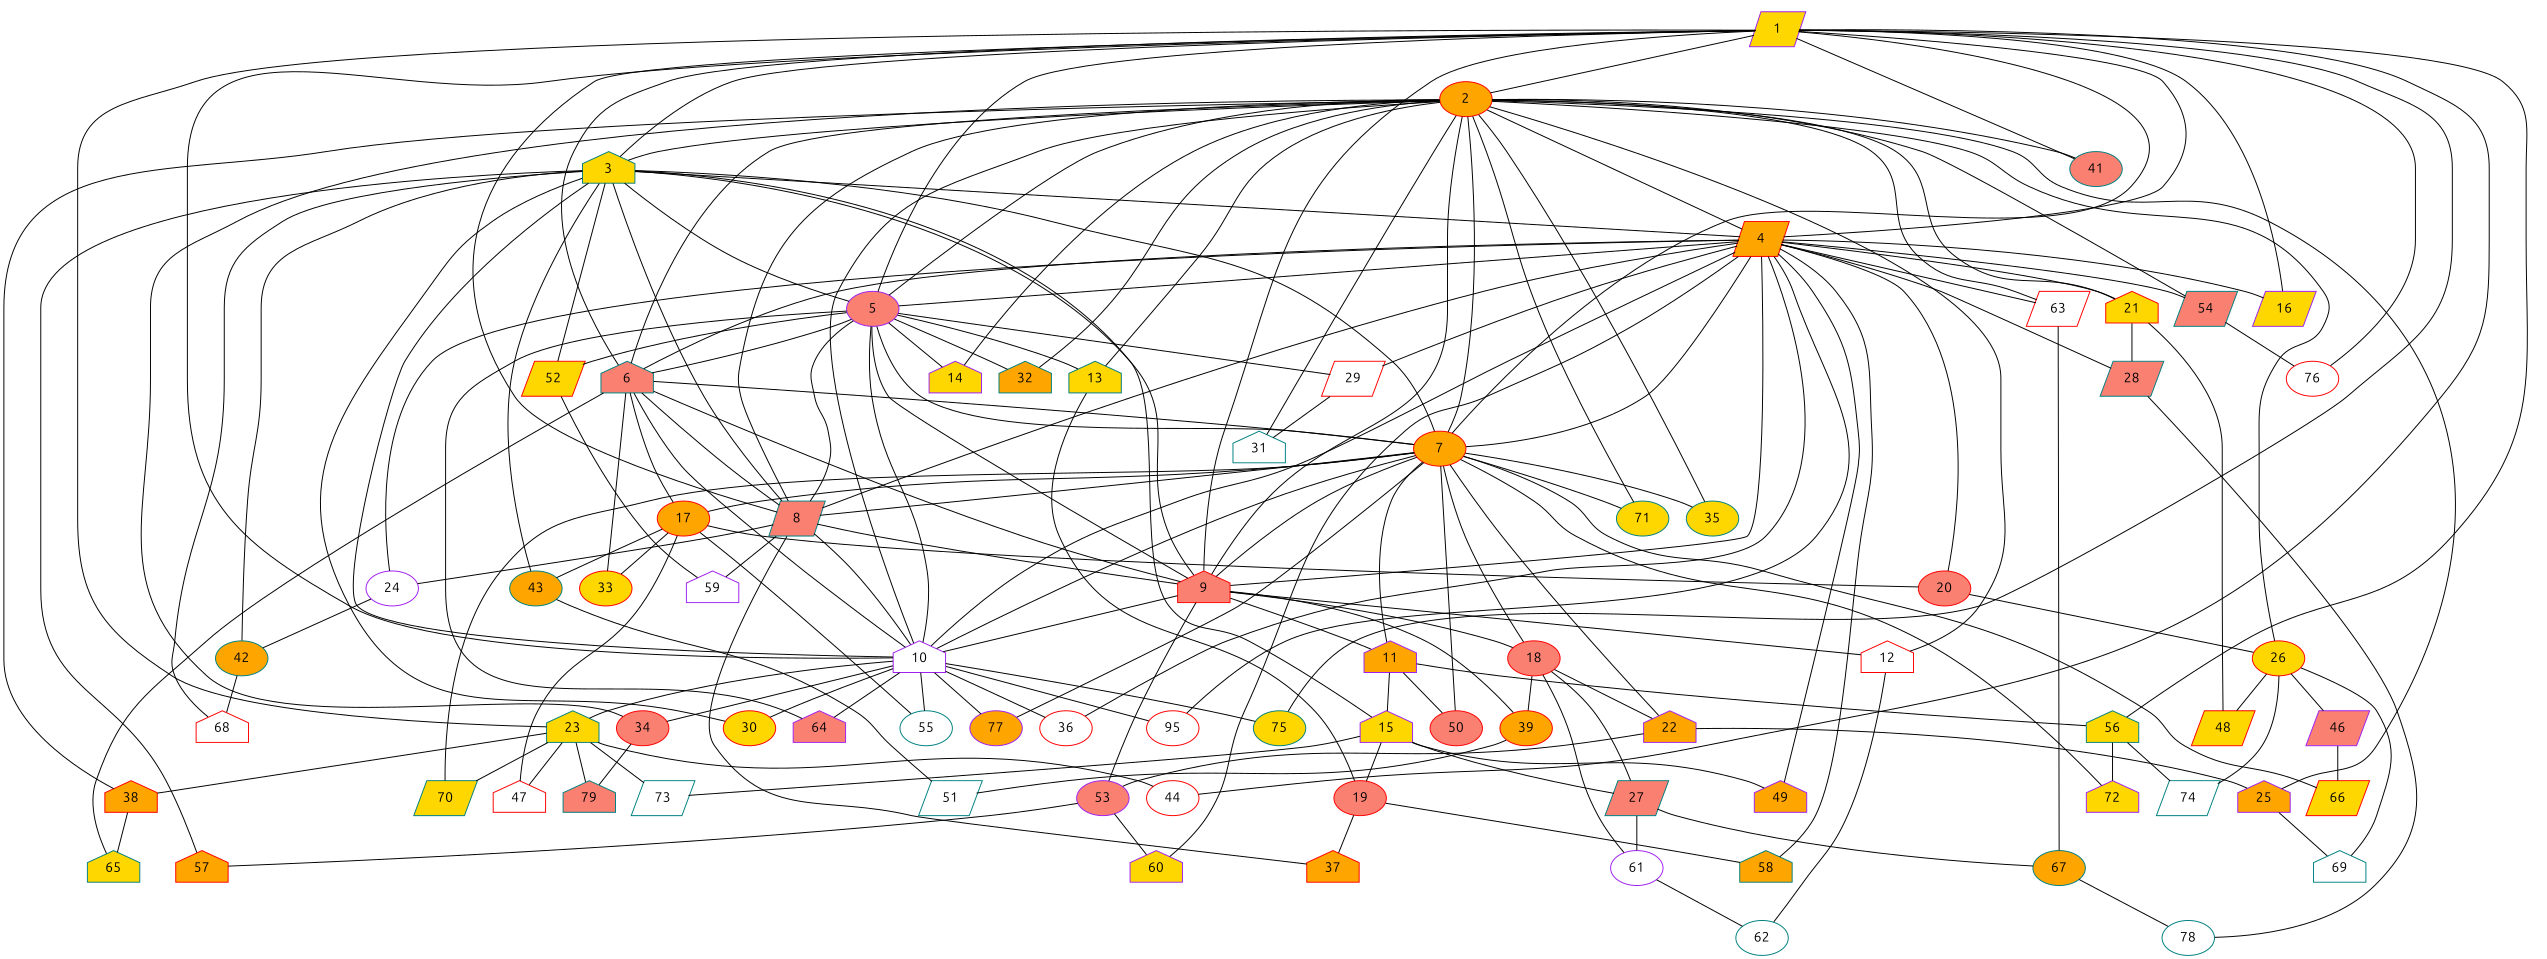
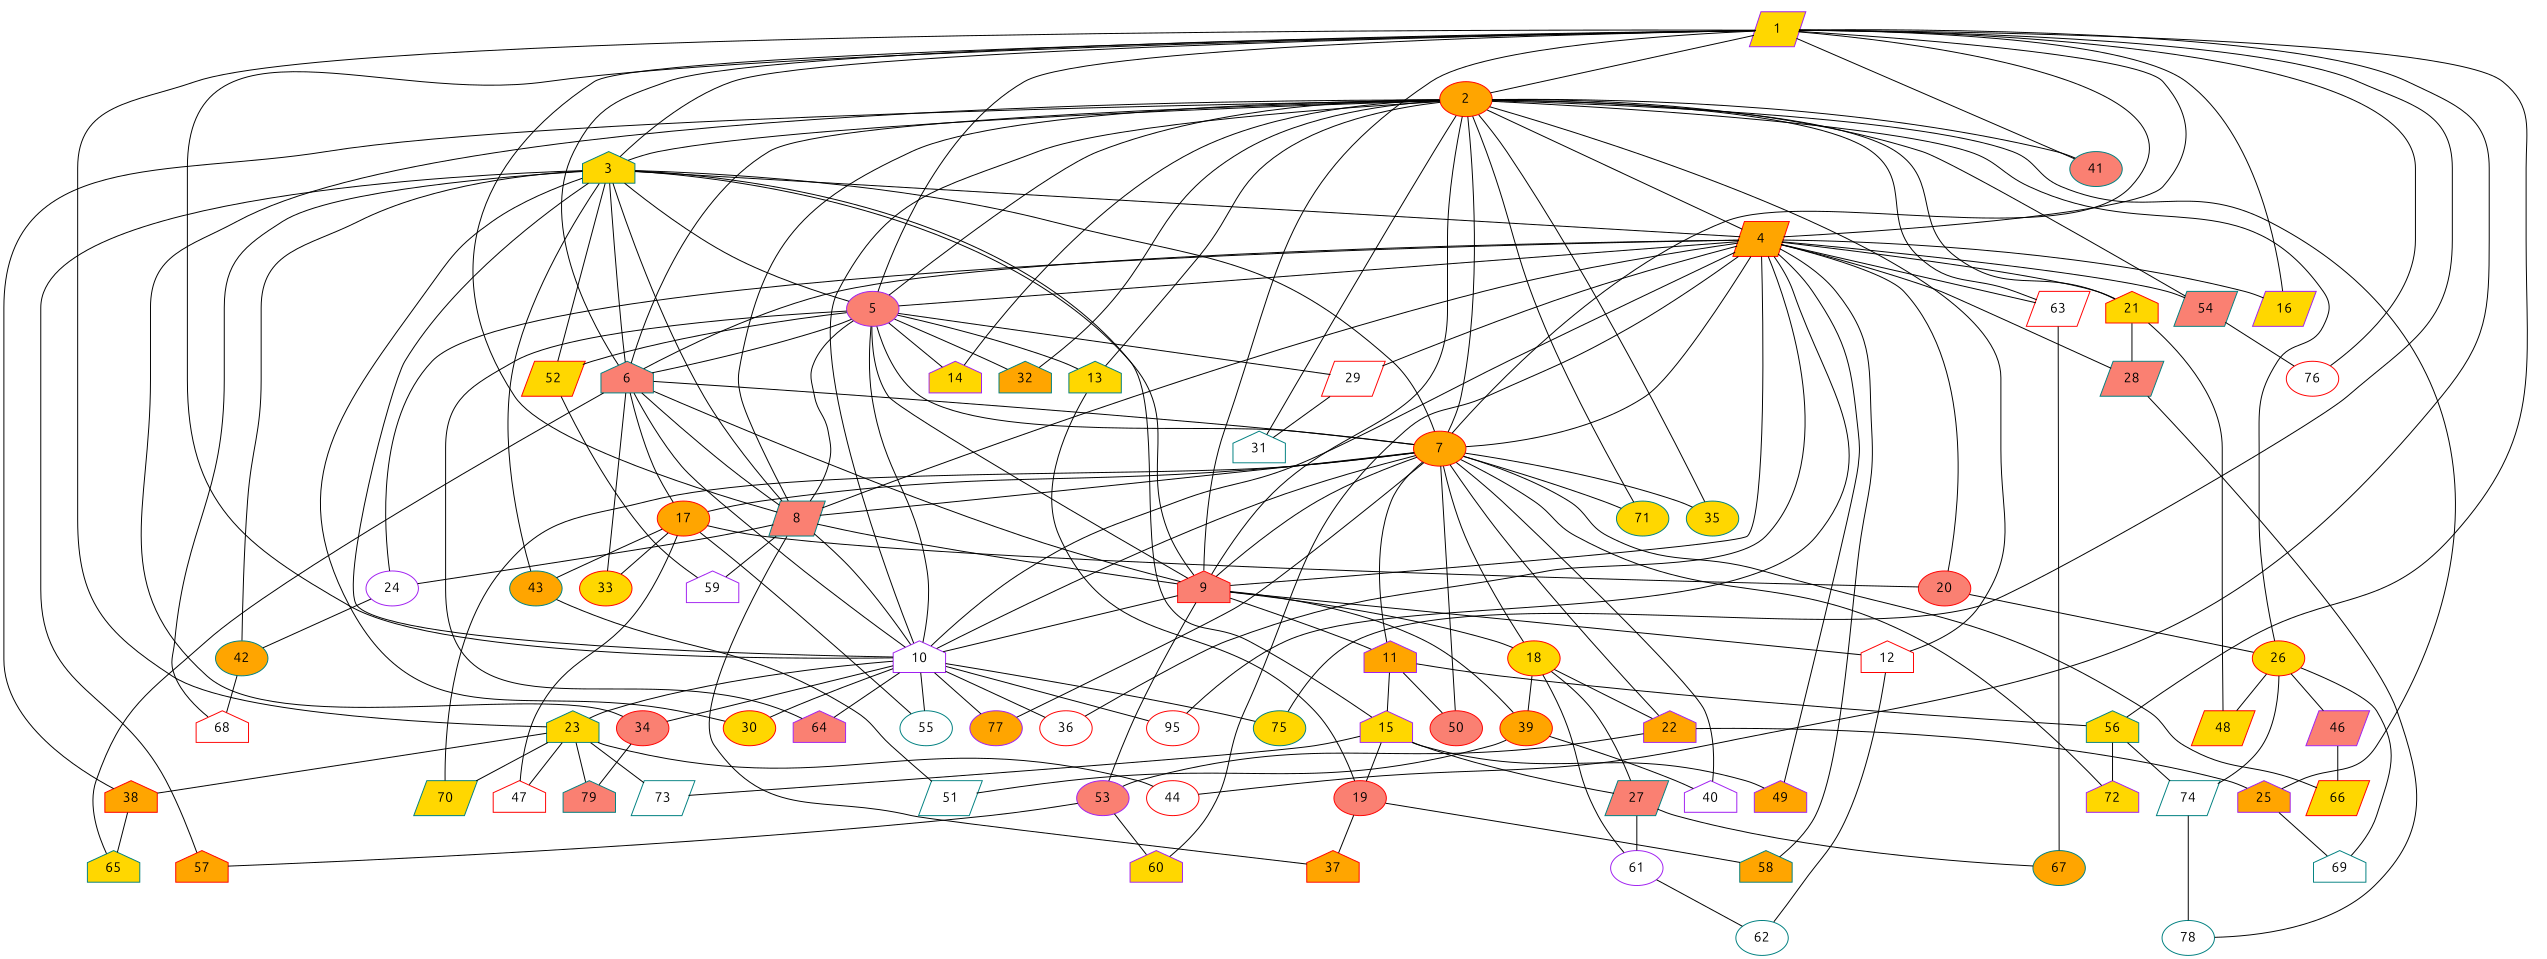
none -> (617, 273)
(1534, 658) -> (1534, 658)
none -> (1711, 798)
(2124, 903) -> (2188, 868)
